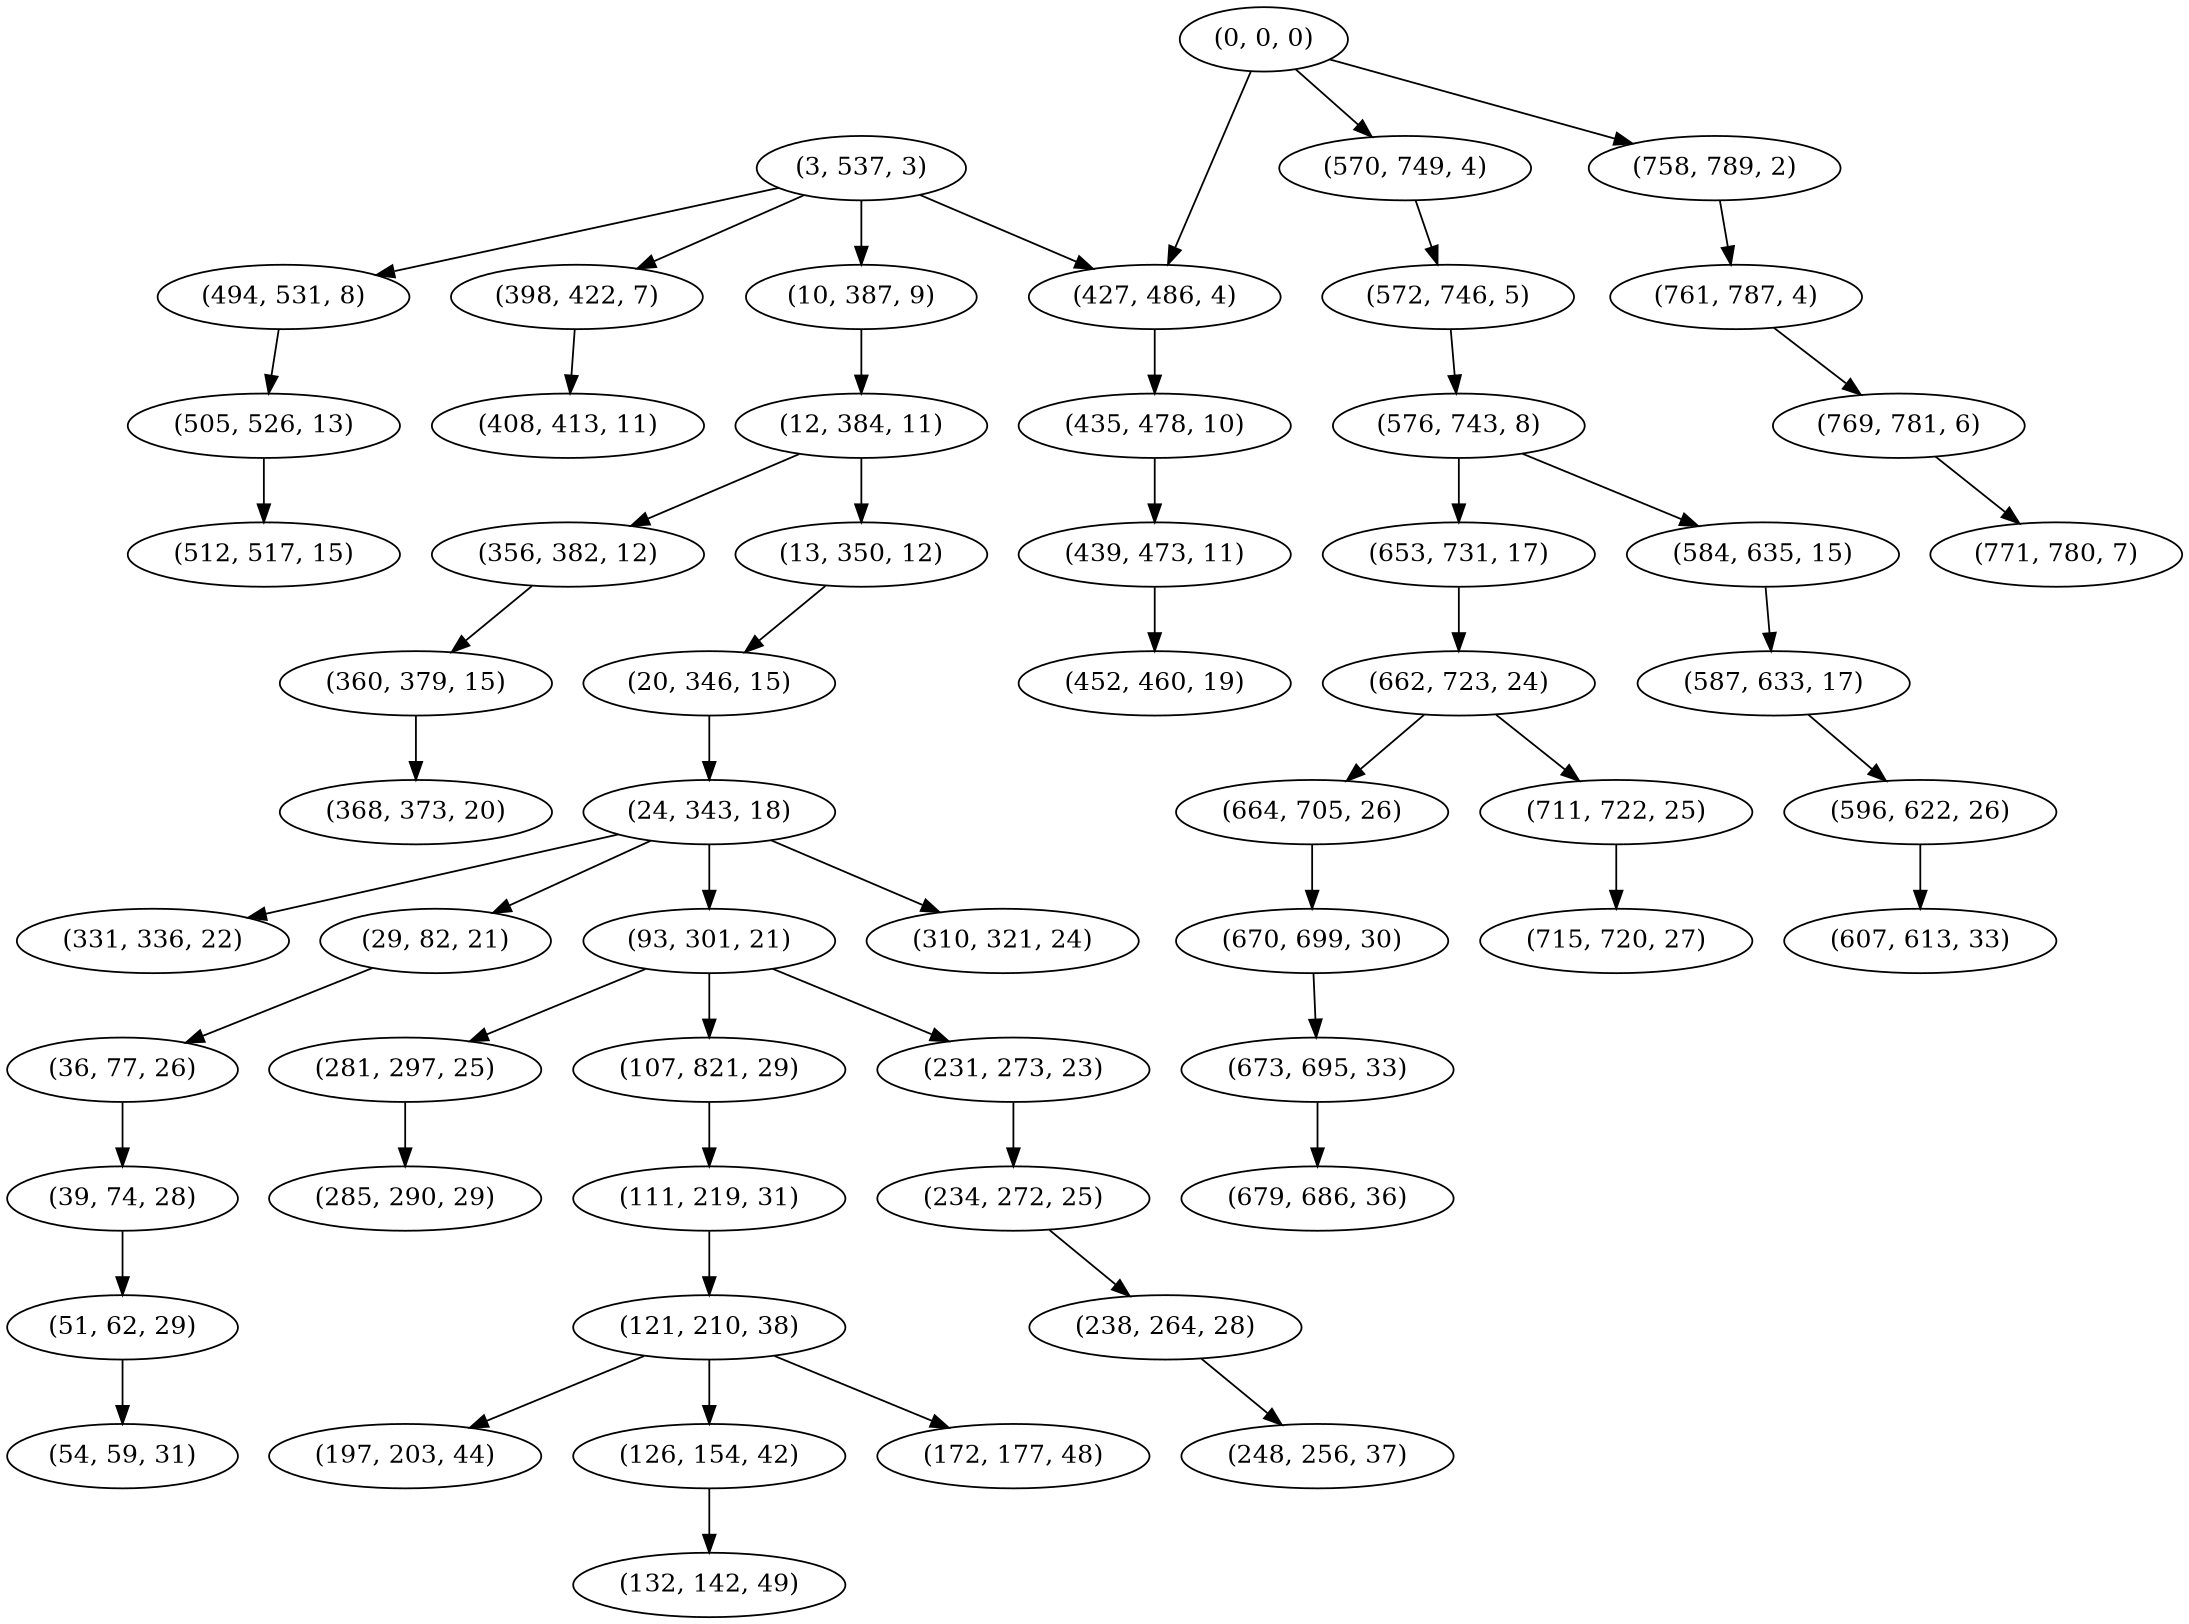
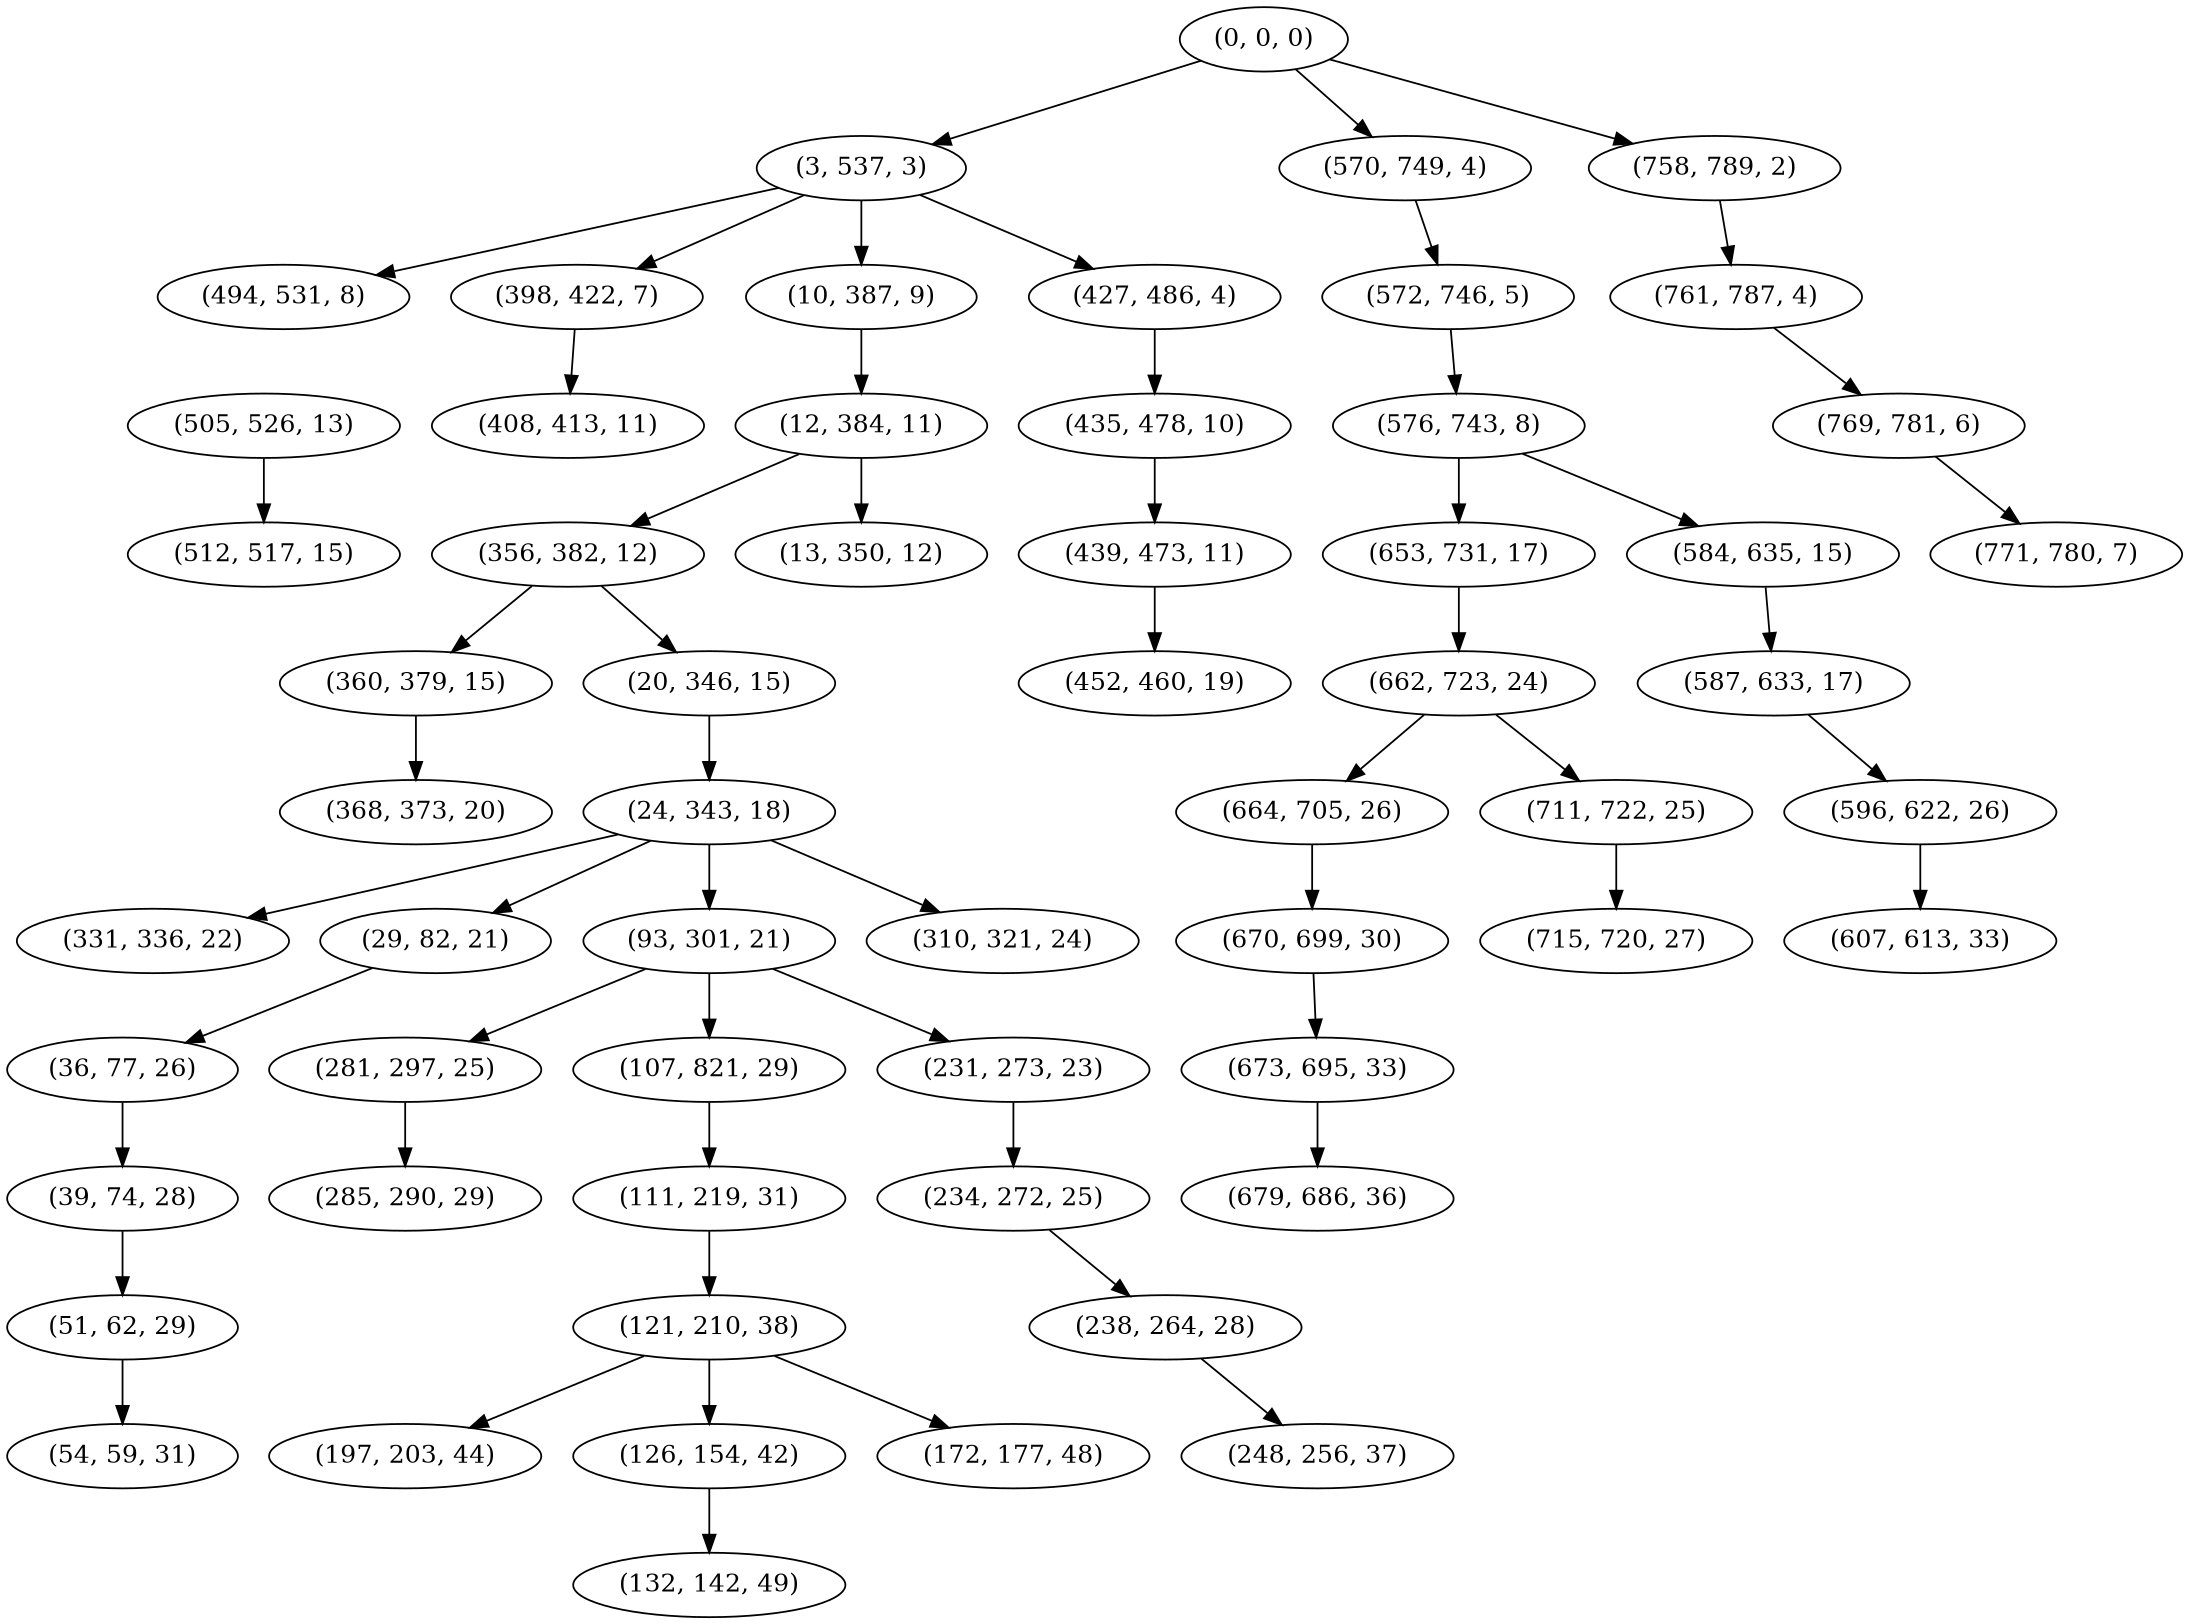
(1213, 159) -> (1075, 100)
(275, 353) -> none
(792, 613) -> (632, 613)
